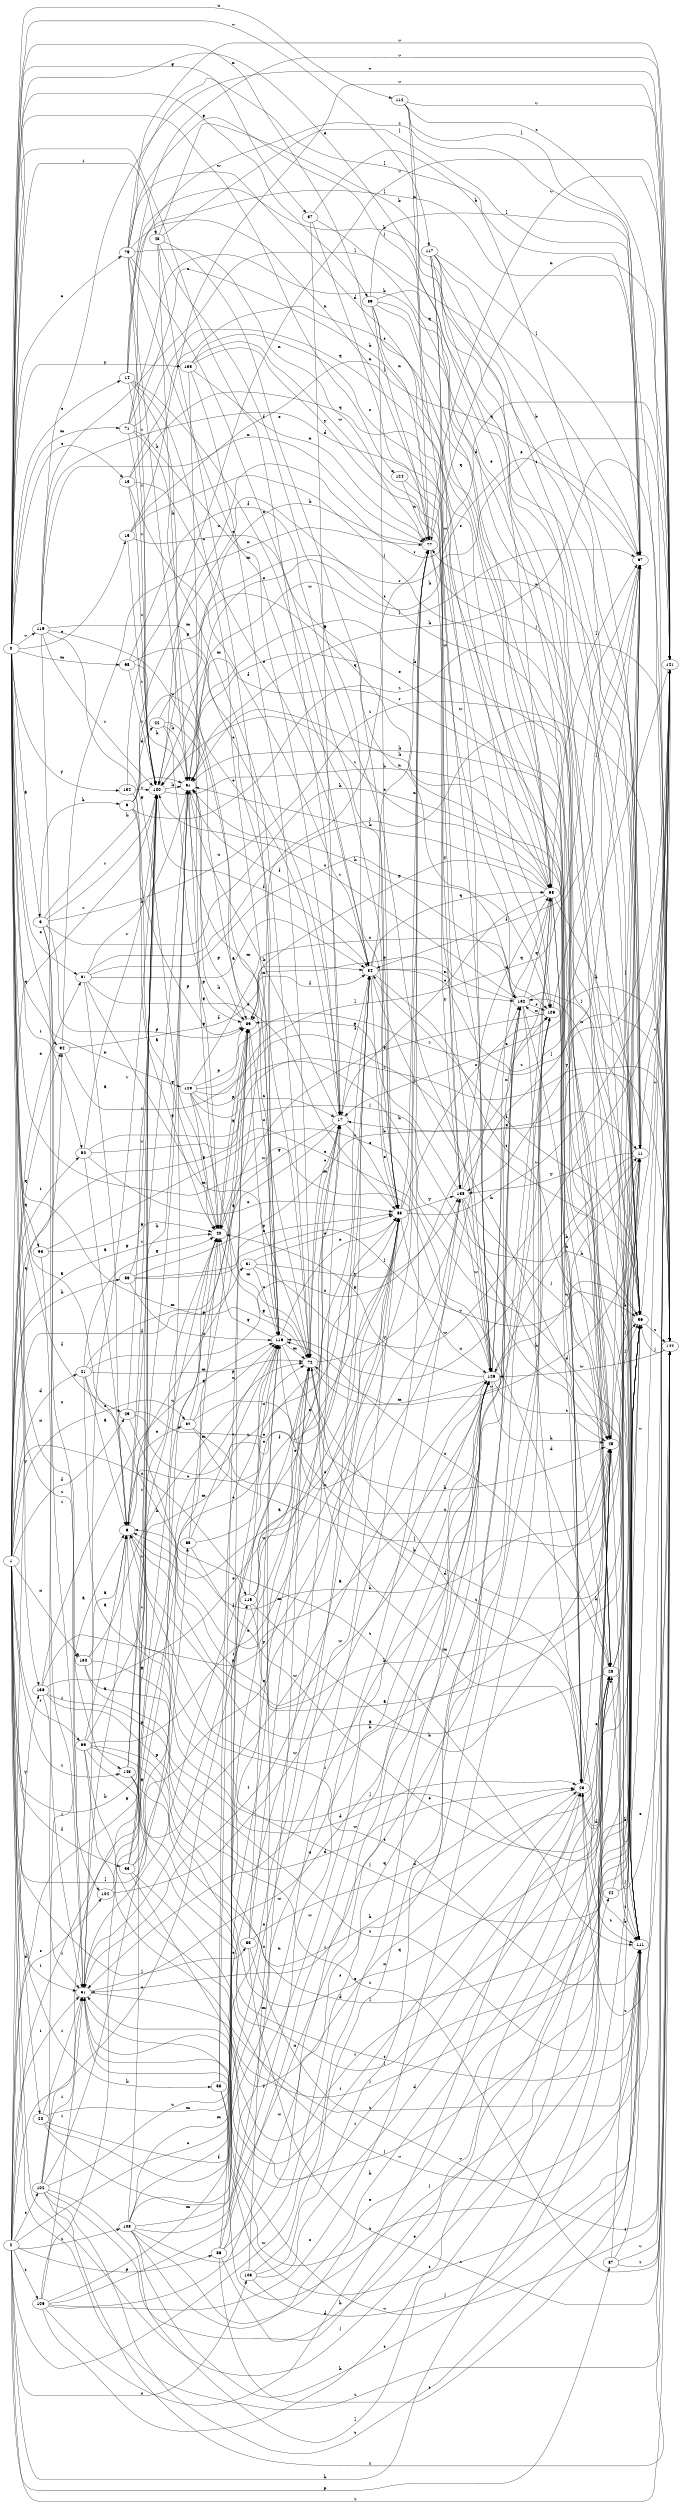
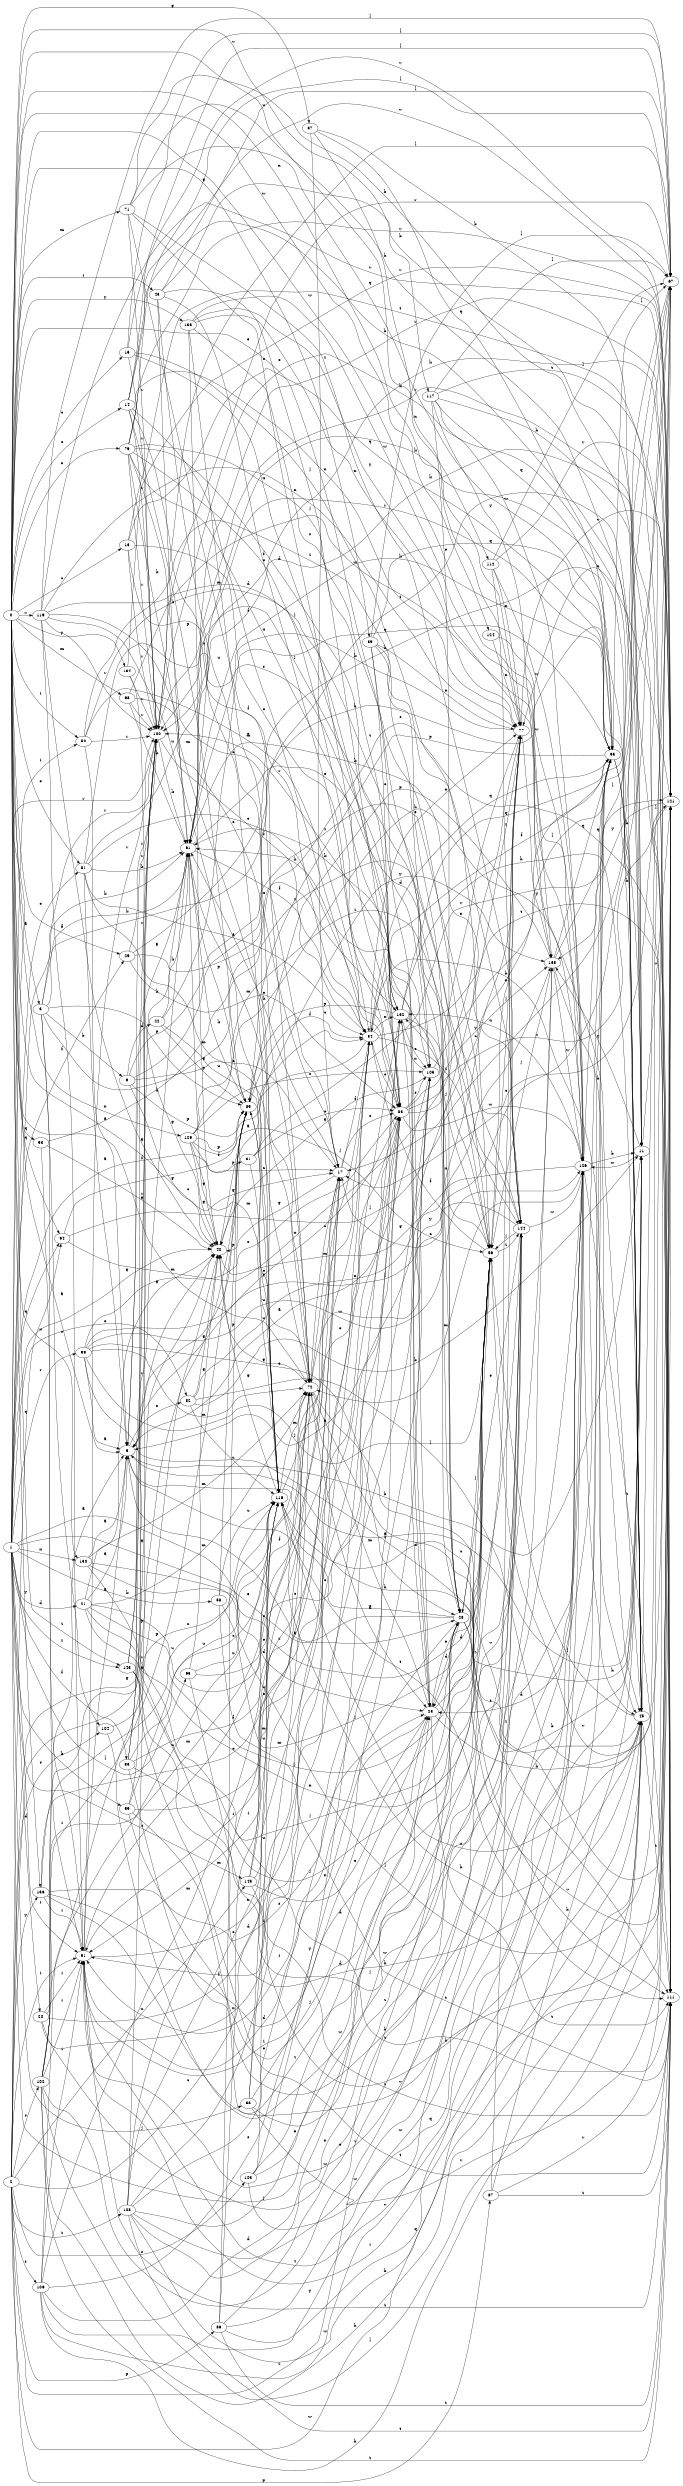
(214, 1319) -> (242, 1147)
(248, 1600) -> (248, 1882)
(611, 1893) -> none
